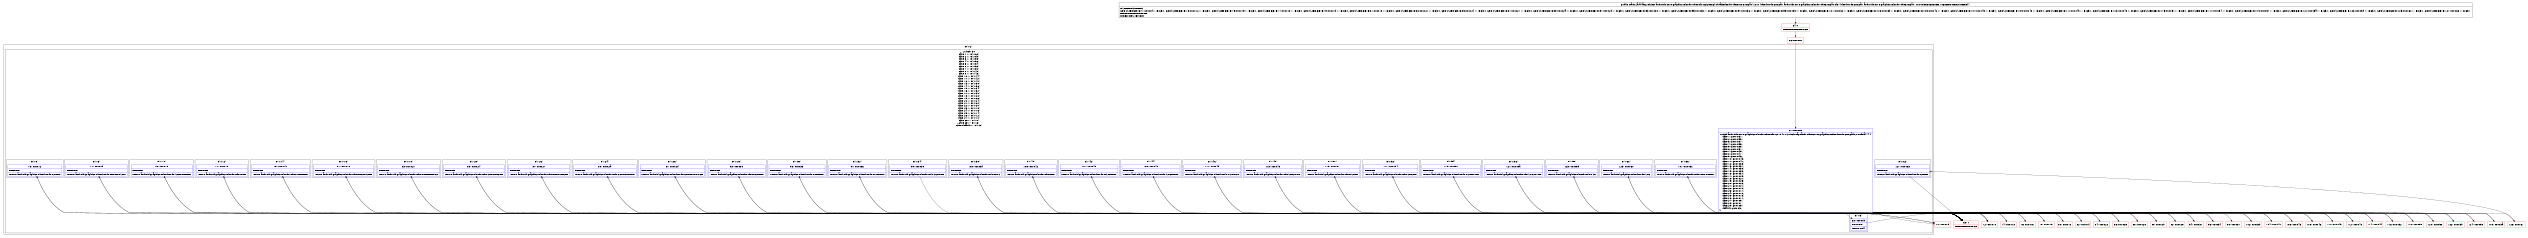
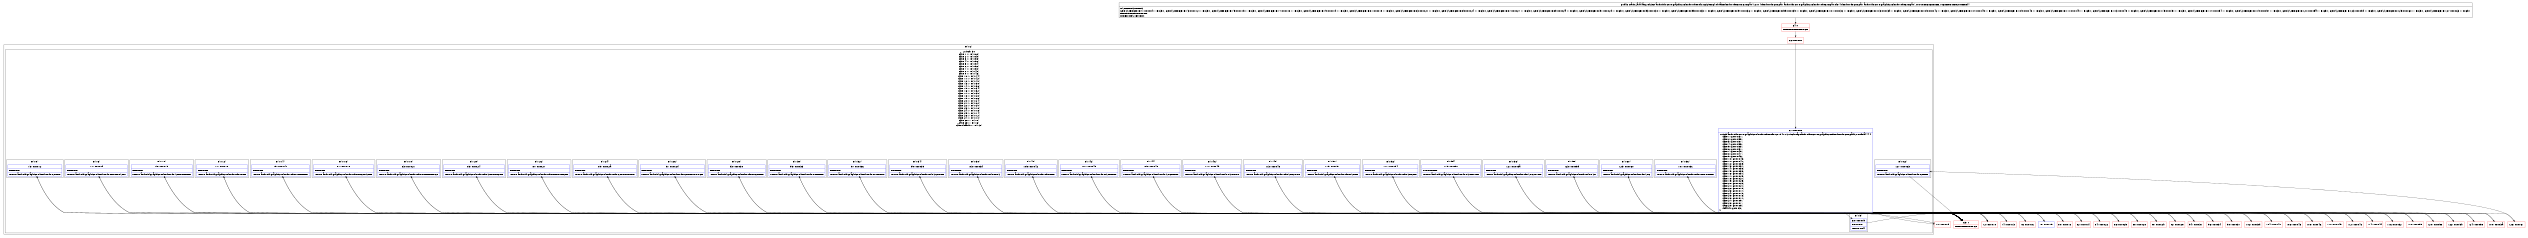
(1429, 170) -> (1430, 170)
none -> (1569, 213)
(1099, 214) -> (1114, 213)
(2046, 225) -> (2046, 225)
(2102, 225) -> (2102, 225)
